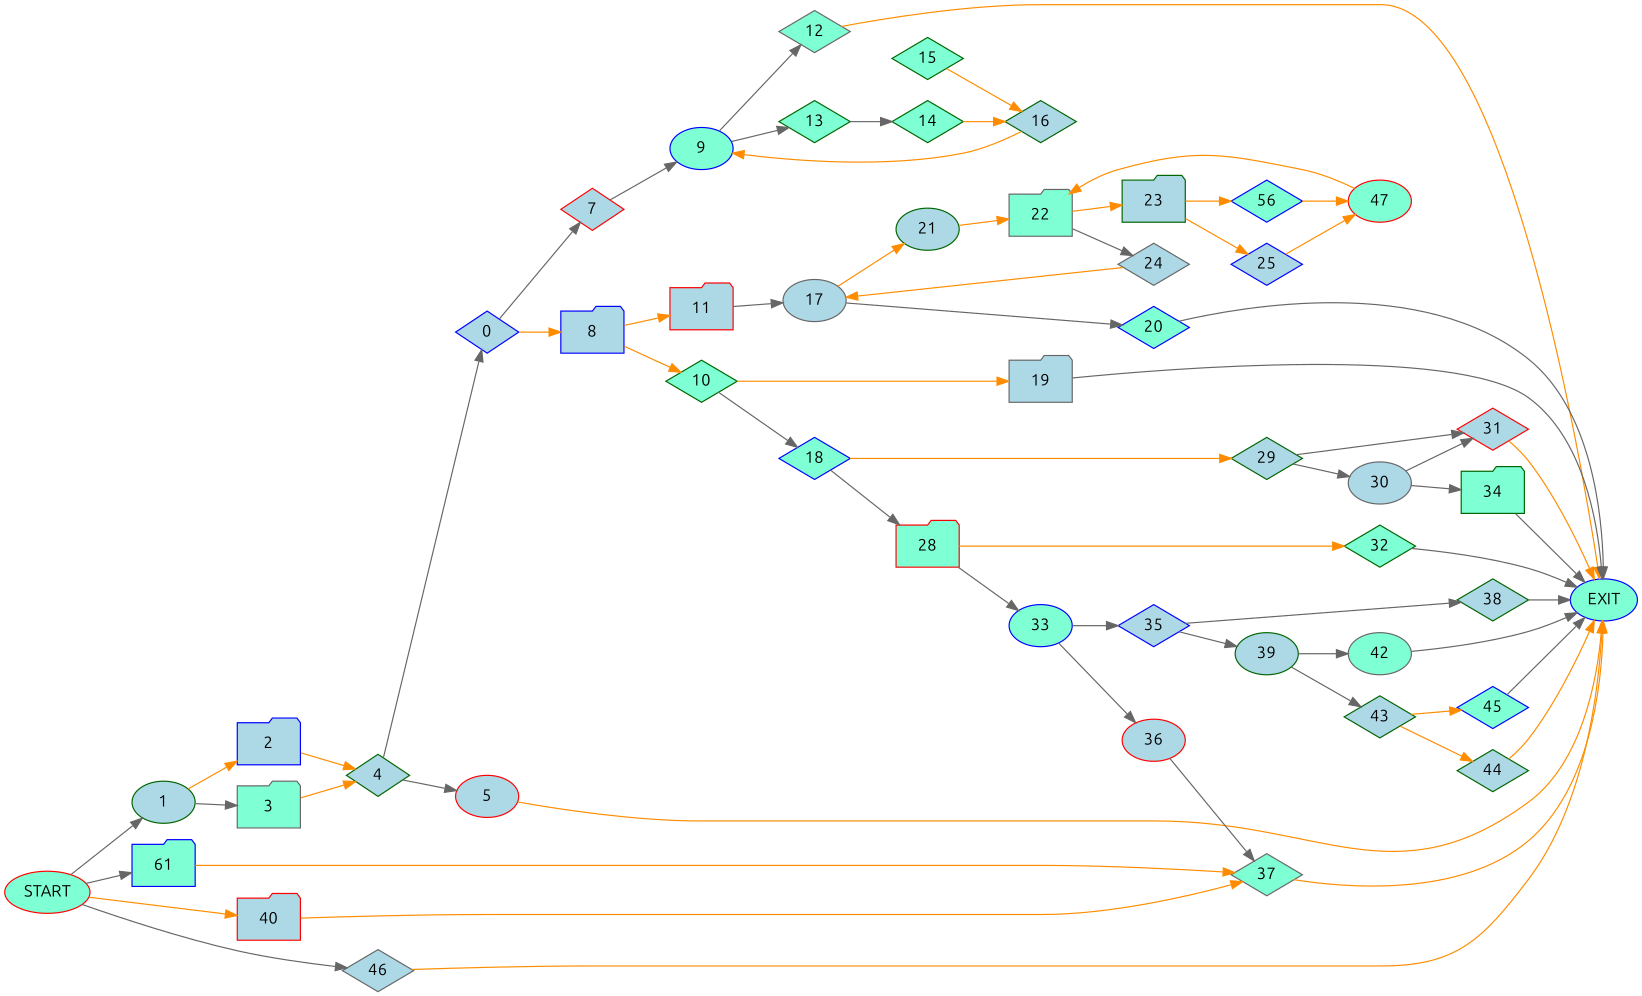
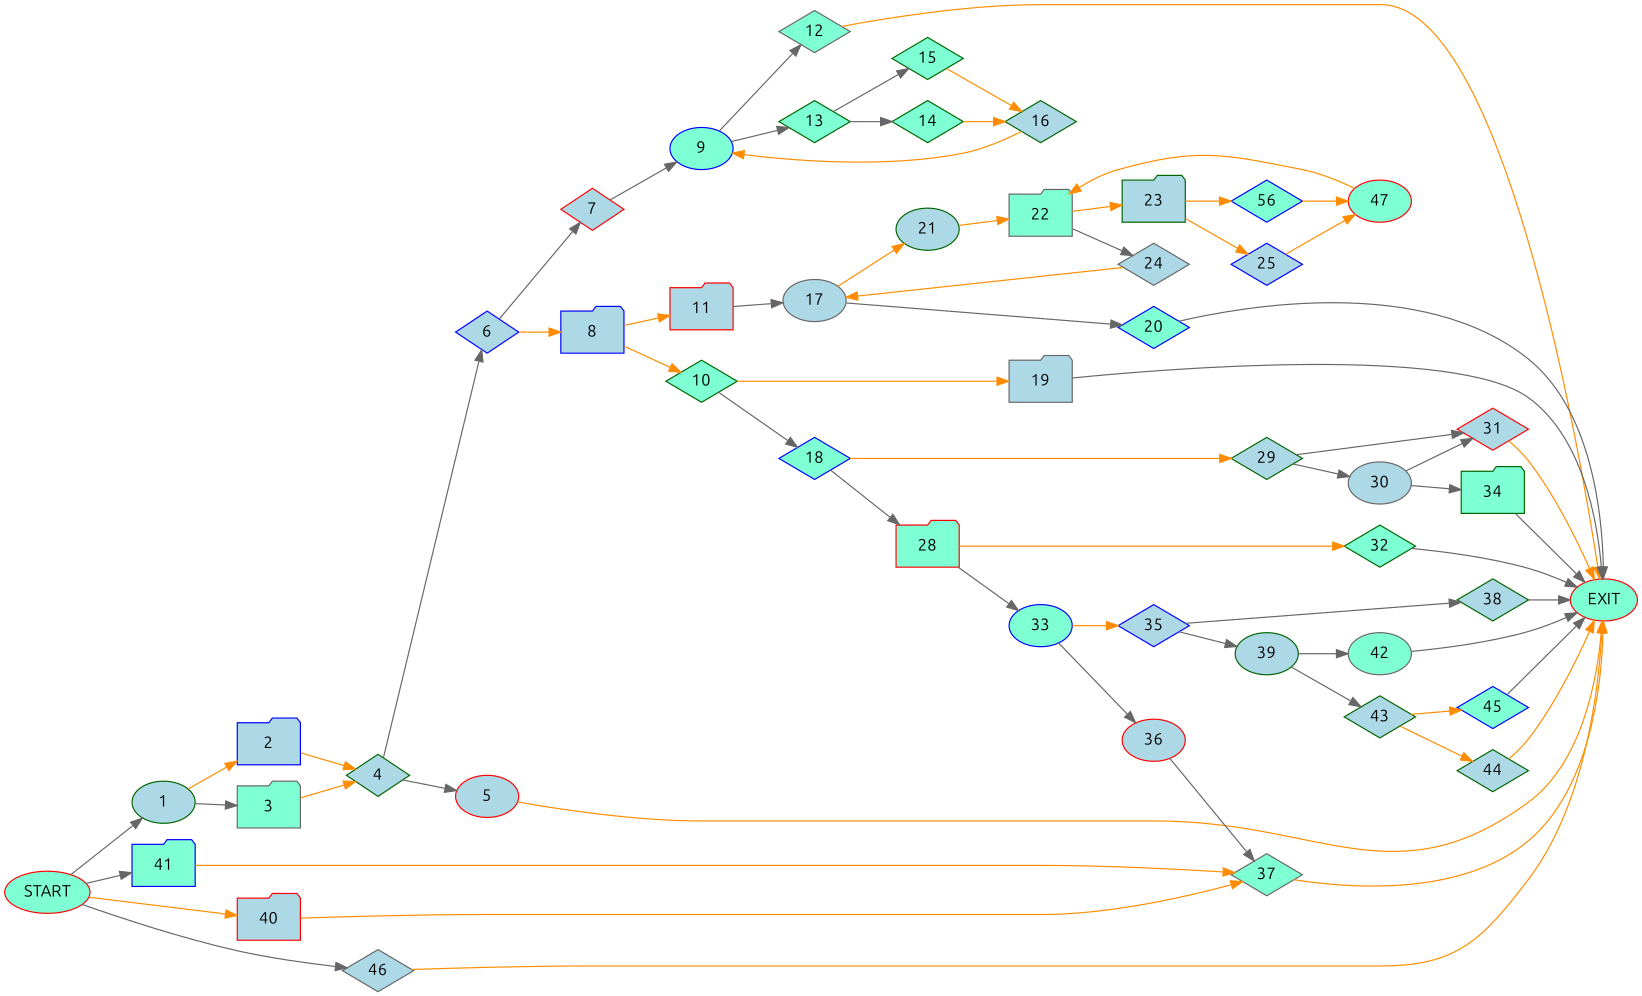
none -> (866, 93)
(487, 332) -> (487, 332)
(1604, 600) -> (1604, 600)
(1089, 626) -> (1089, 626)
(164, 865) -> (164, 865)
